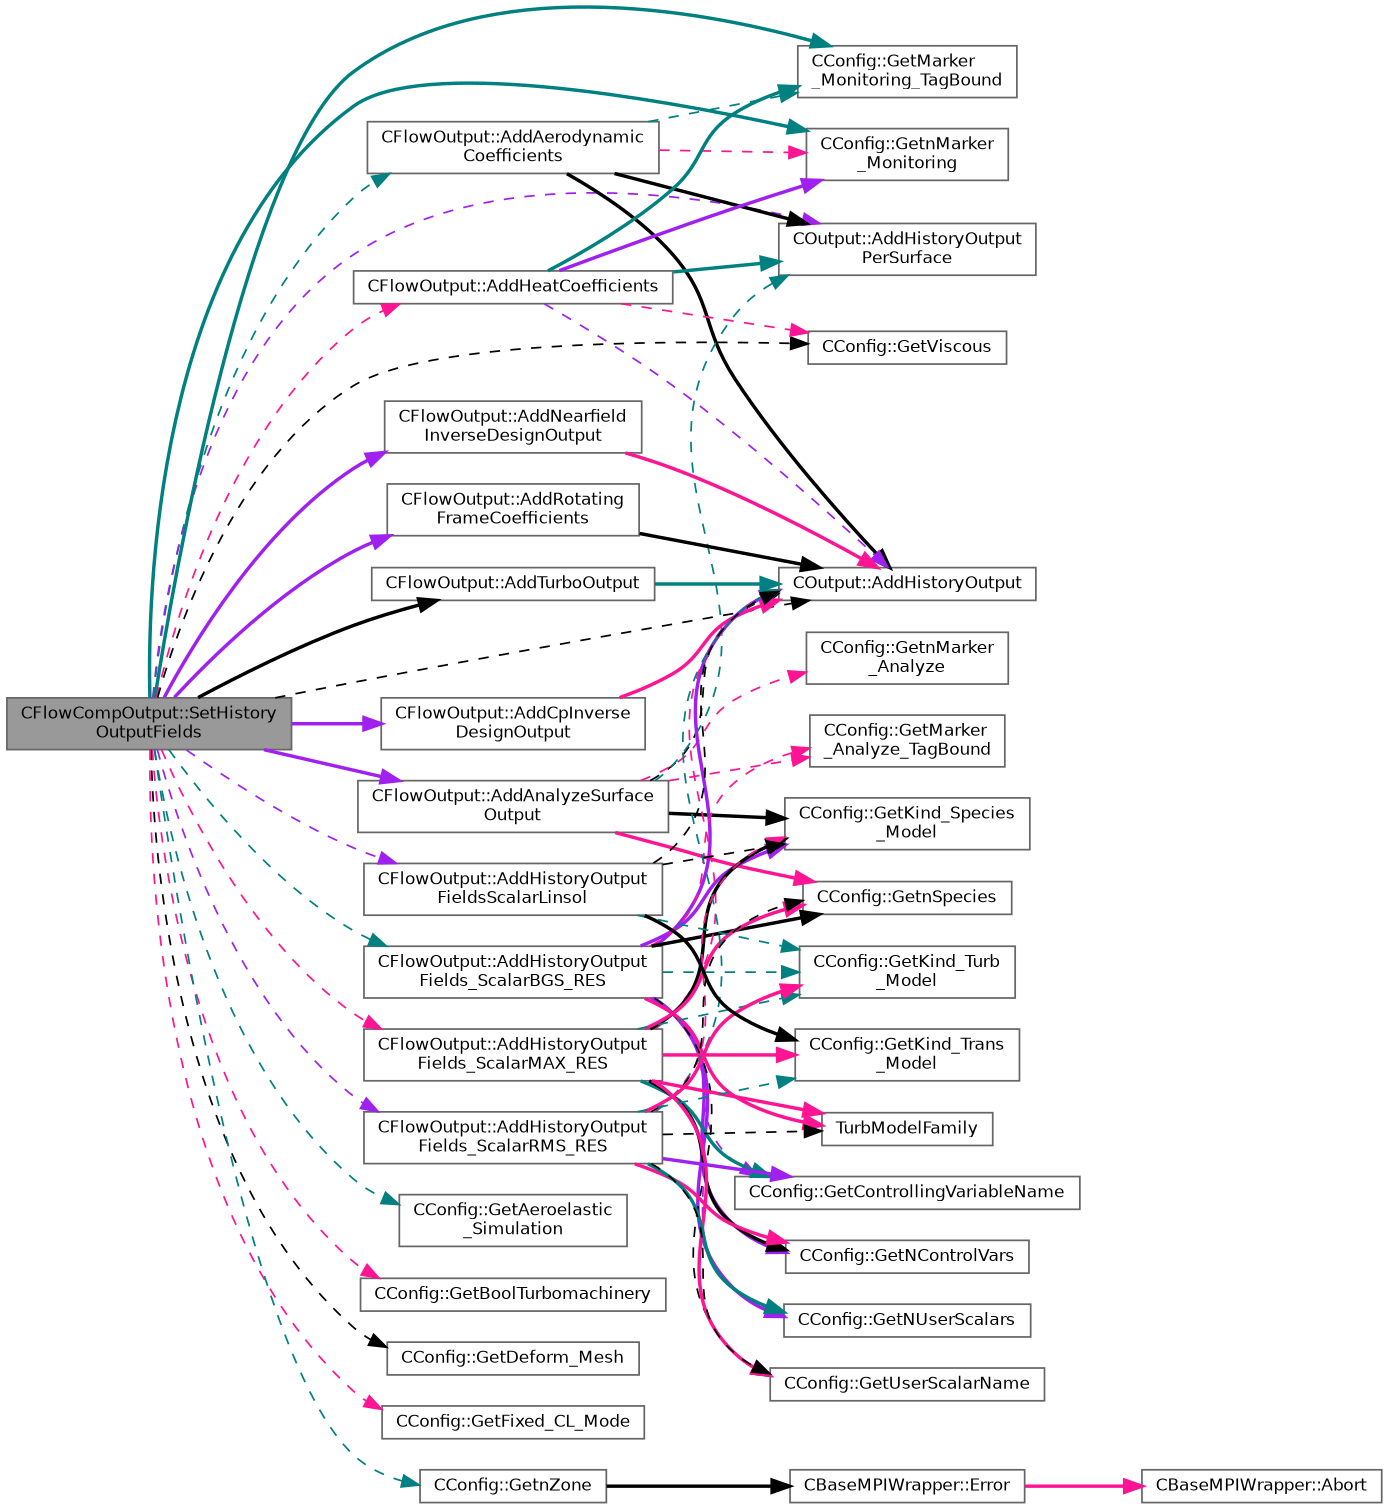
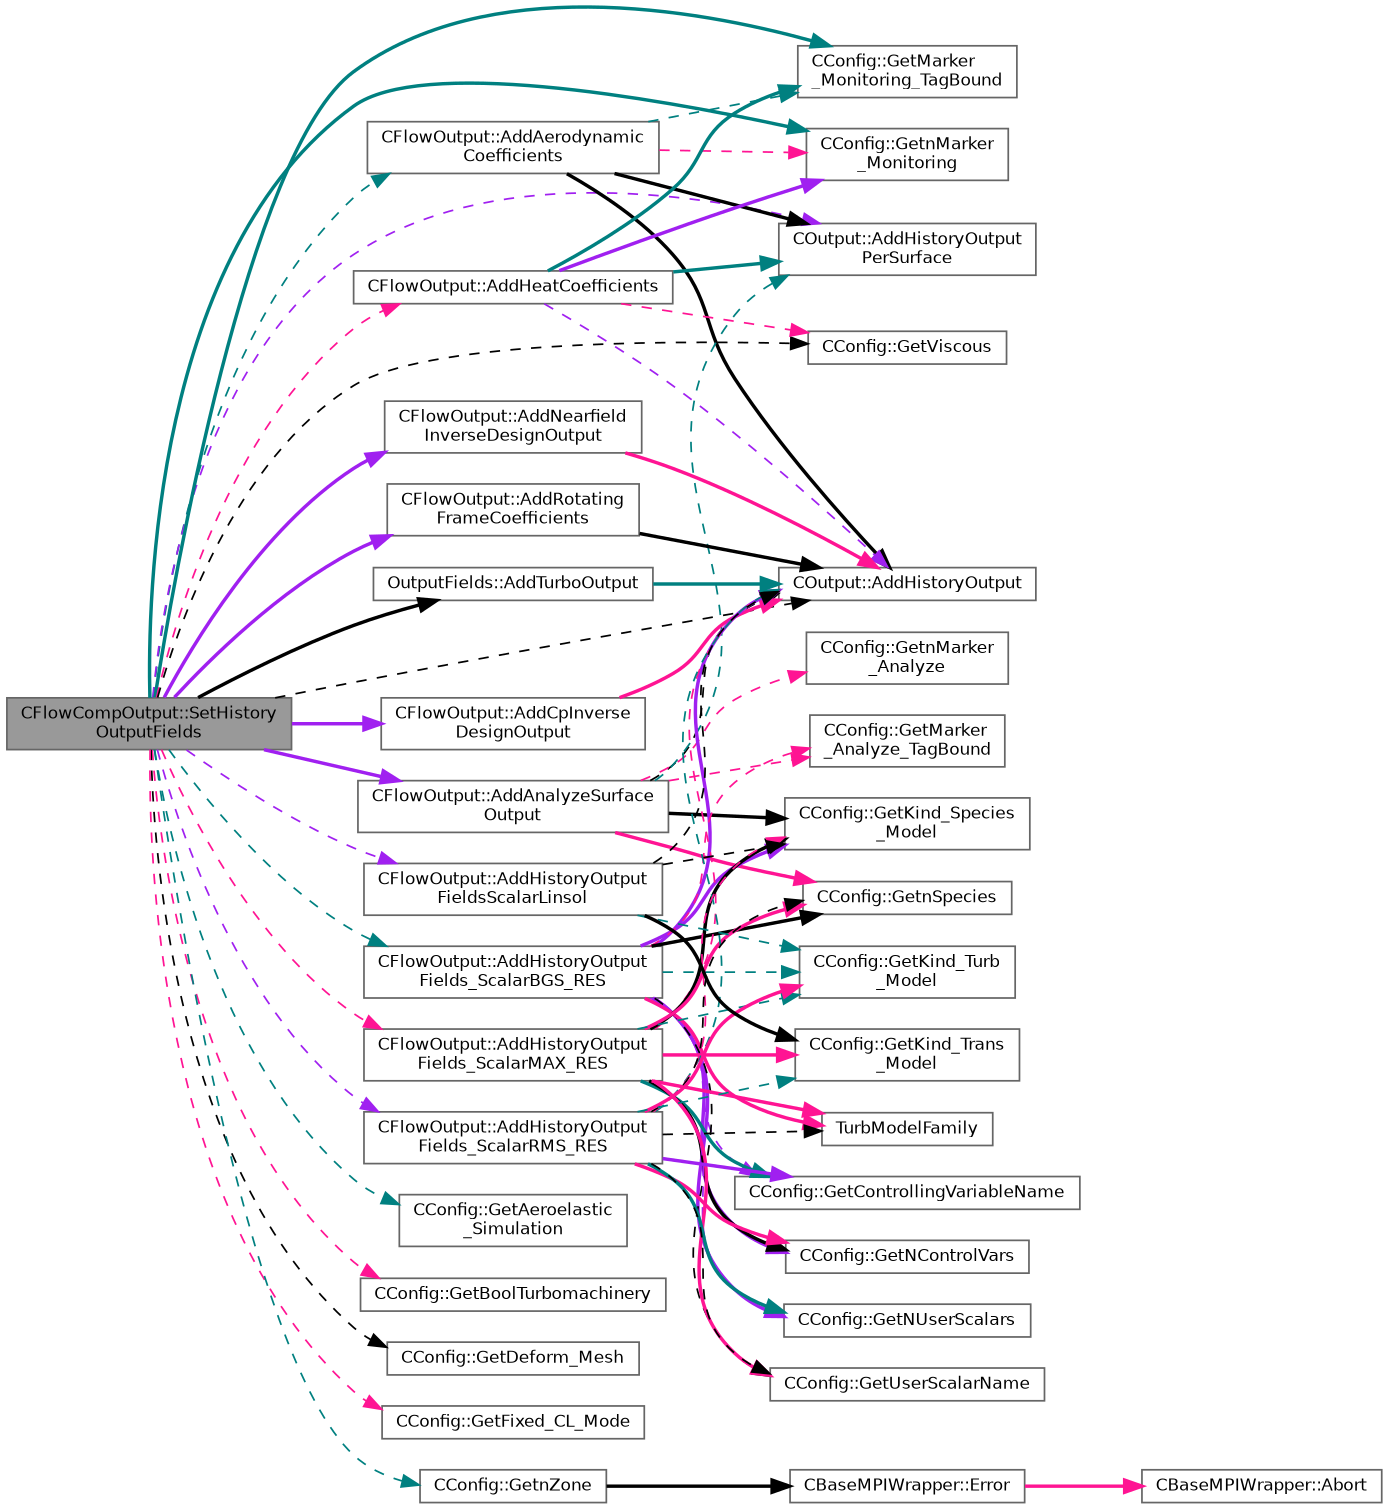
(513, 584) -> (513, 584)
